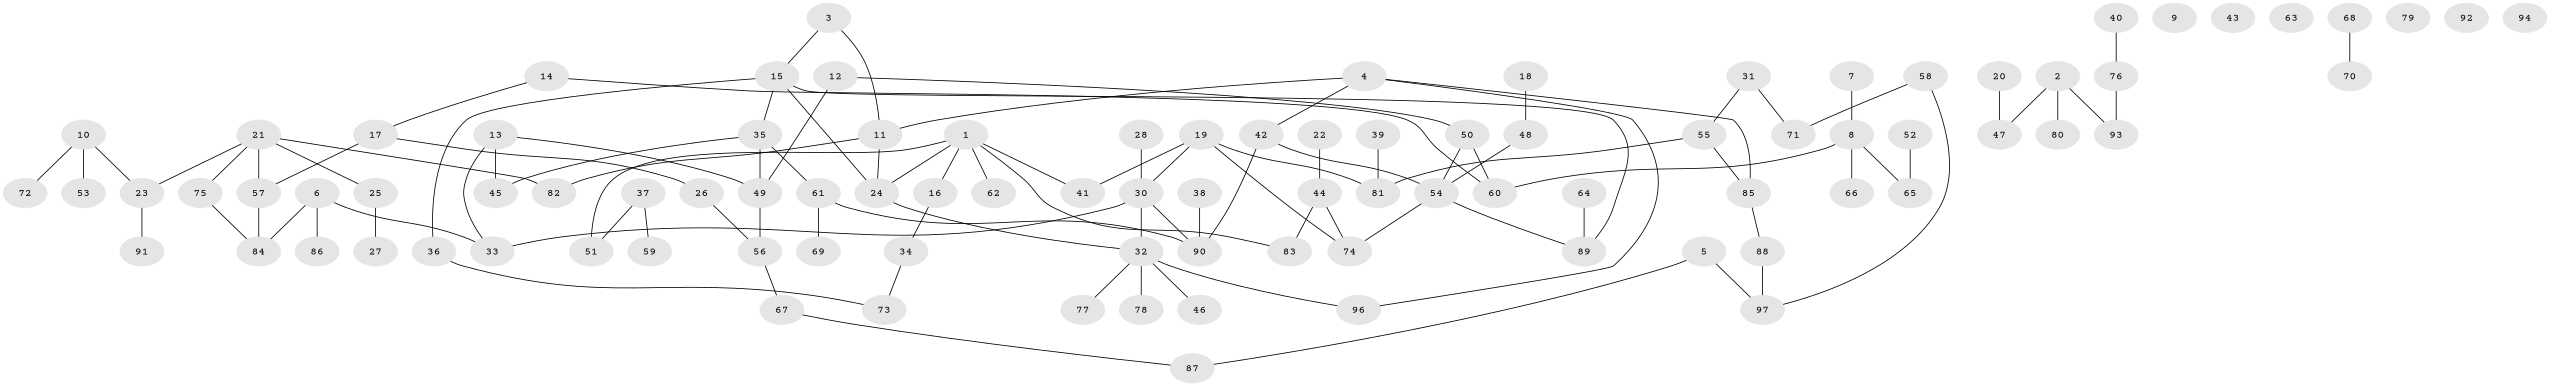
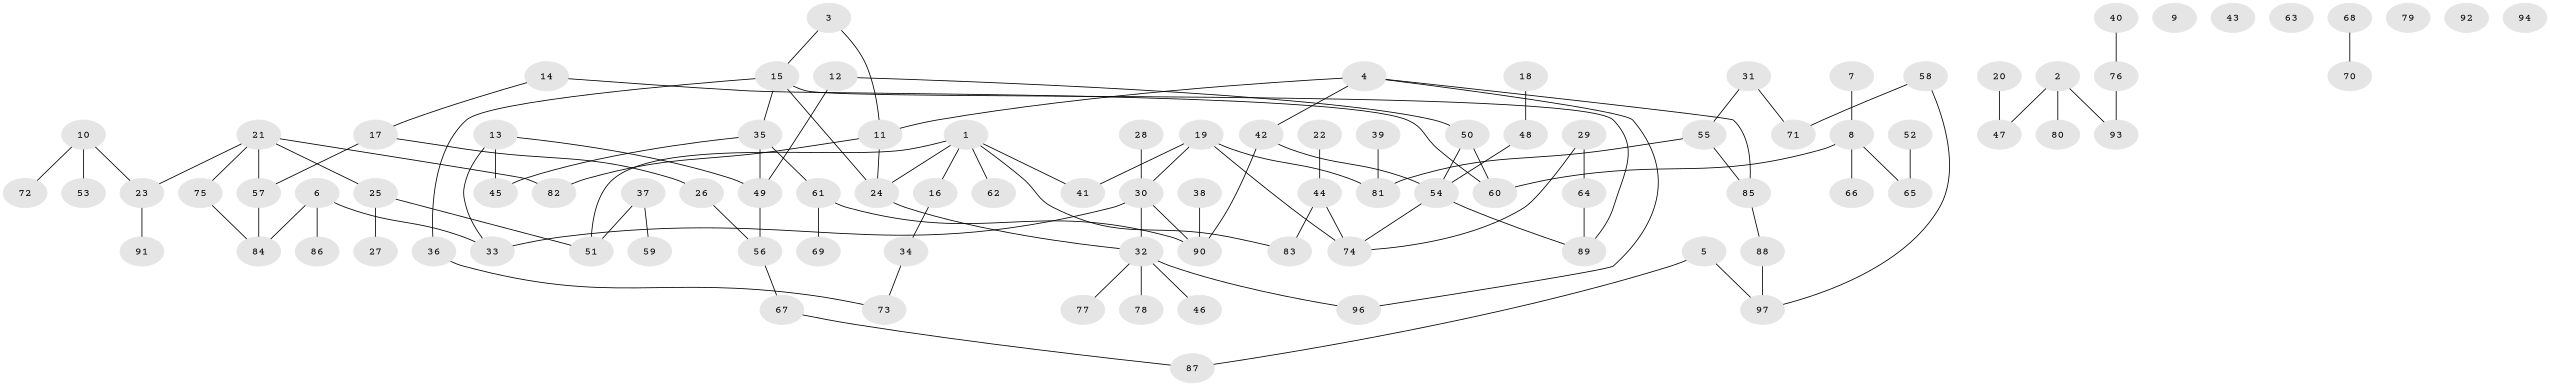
none -> (1584, 135)
none -> (484, 222)
